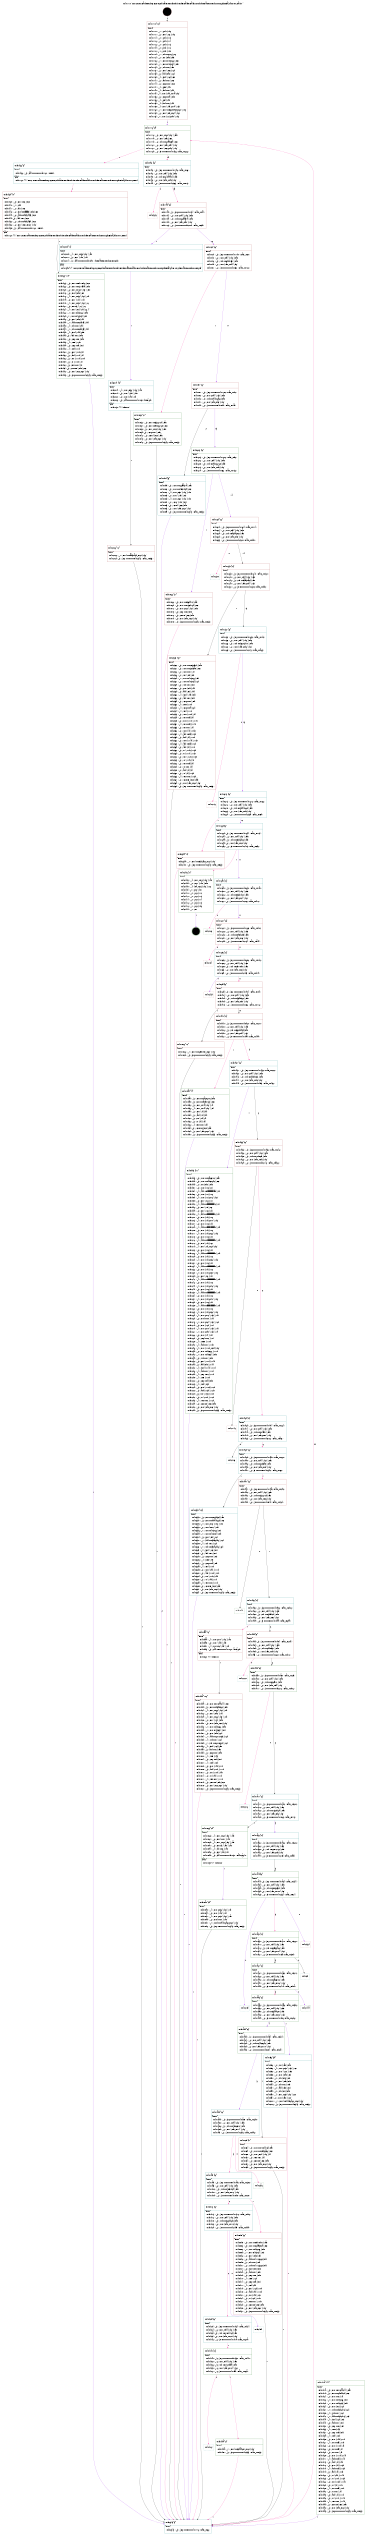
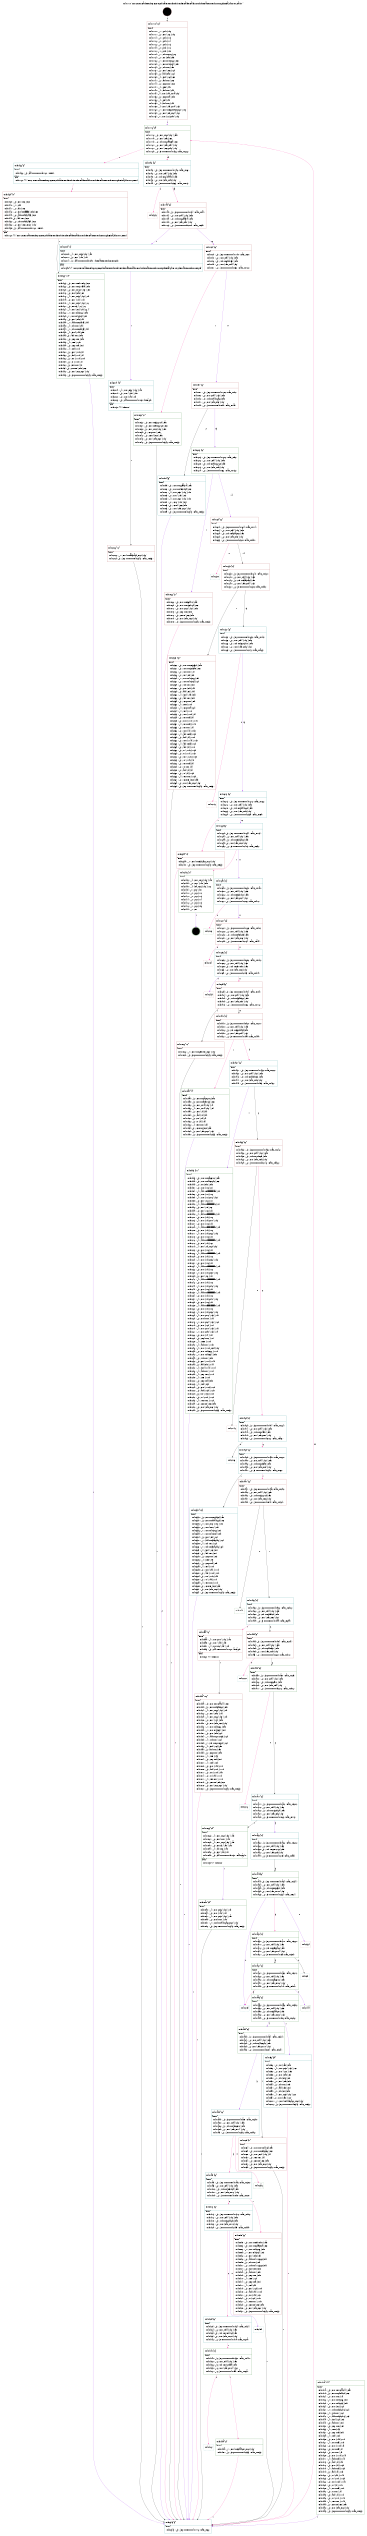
(275, 1992) -> (249, 1996)
